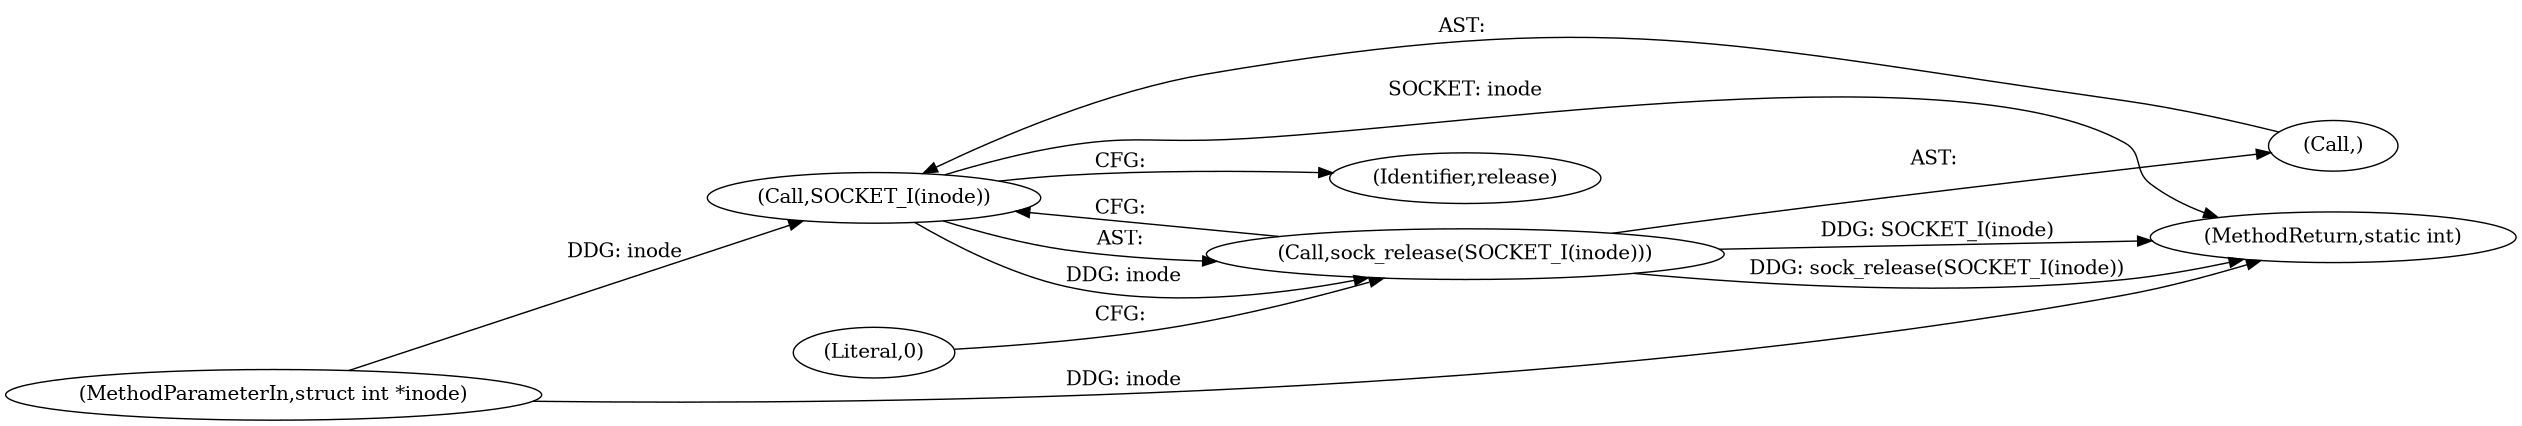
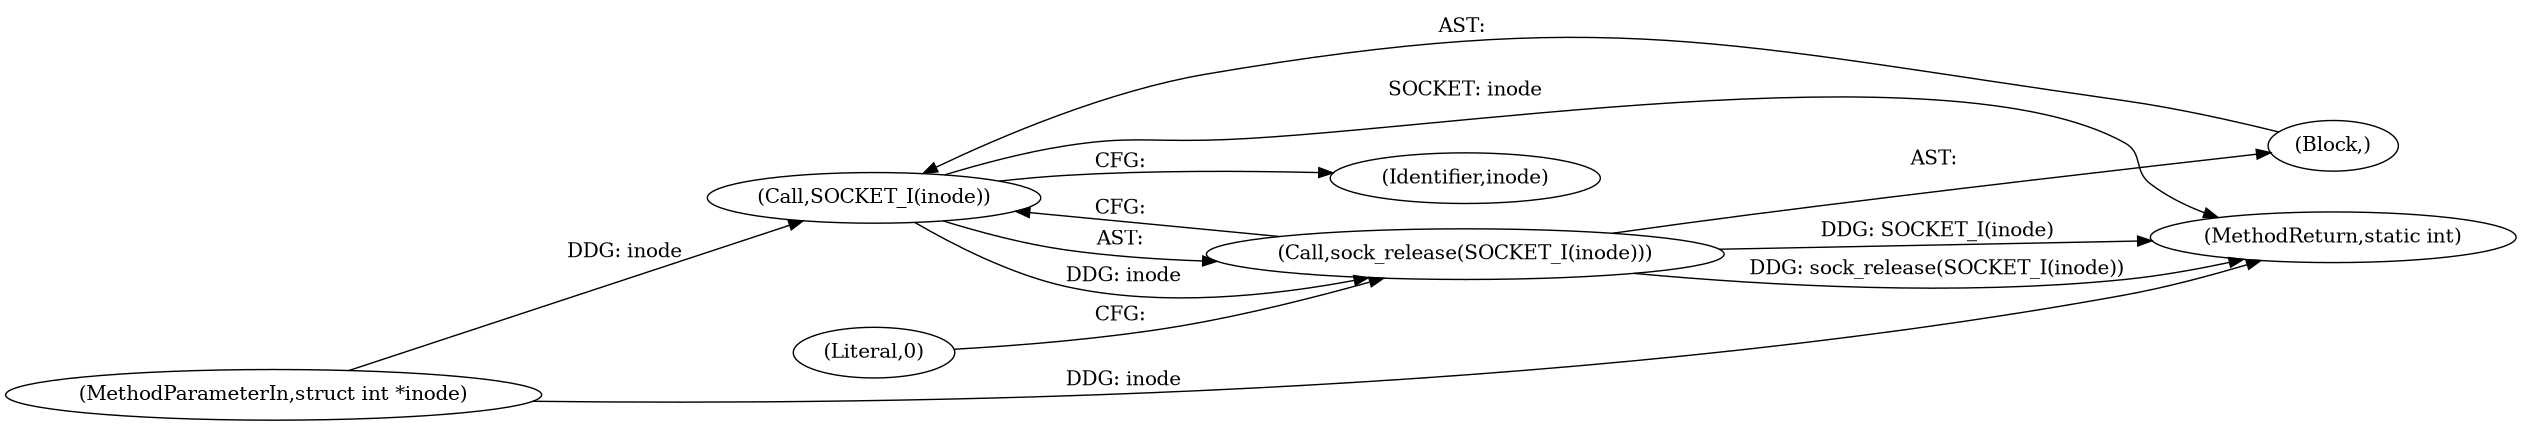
(2333, 146) -> (2333, 146)
(1465, 178) -> (1465, 178)
